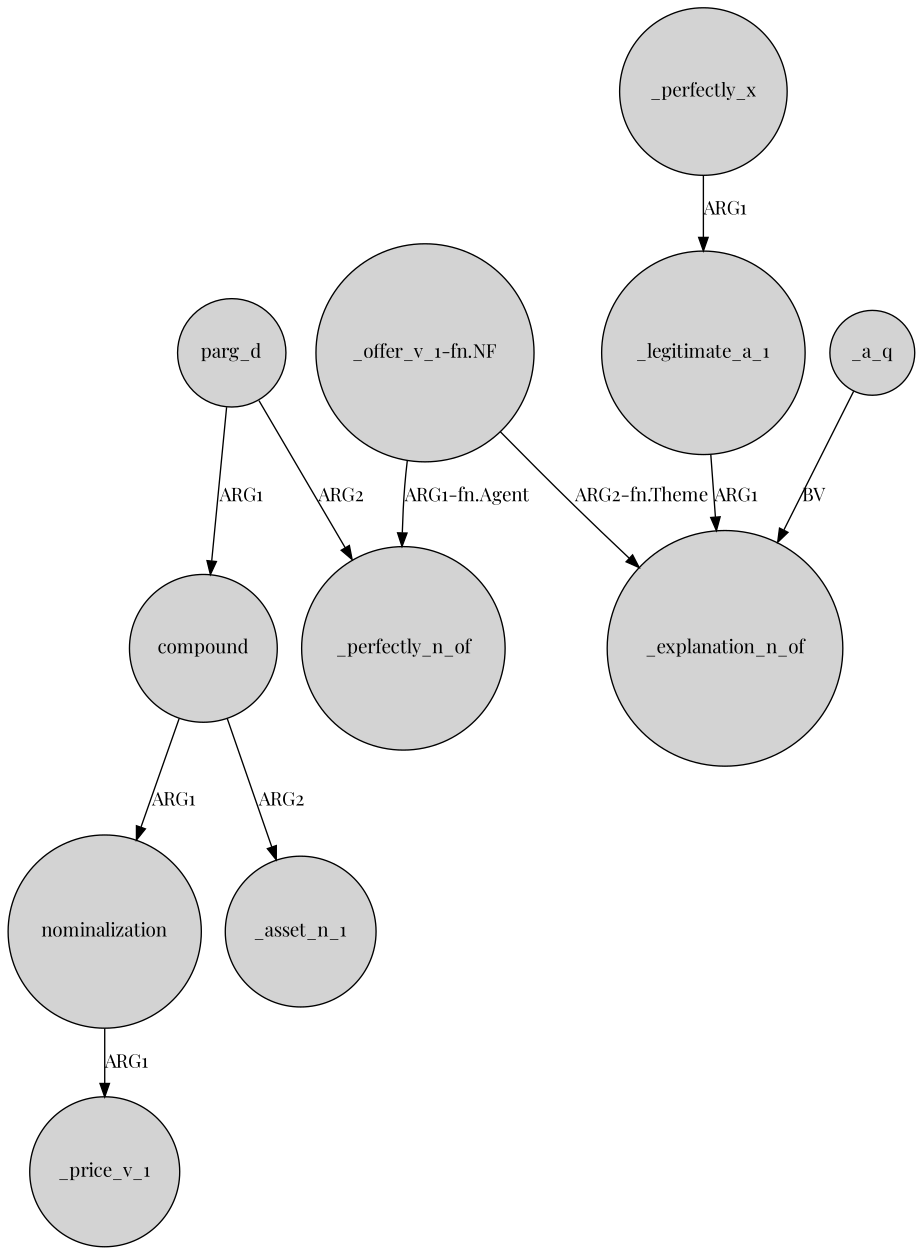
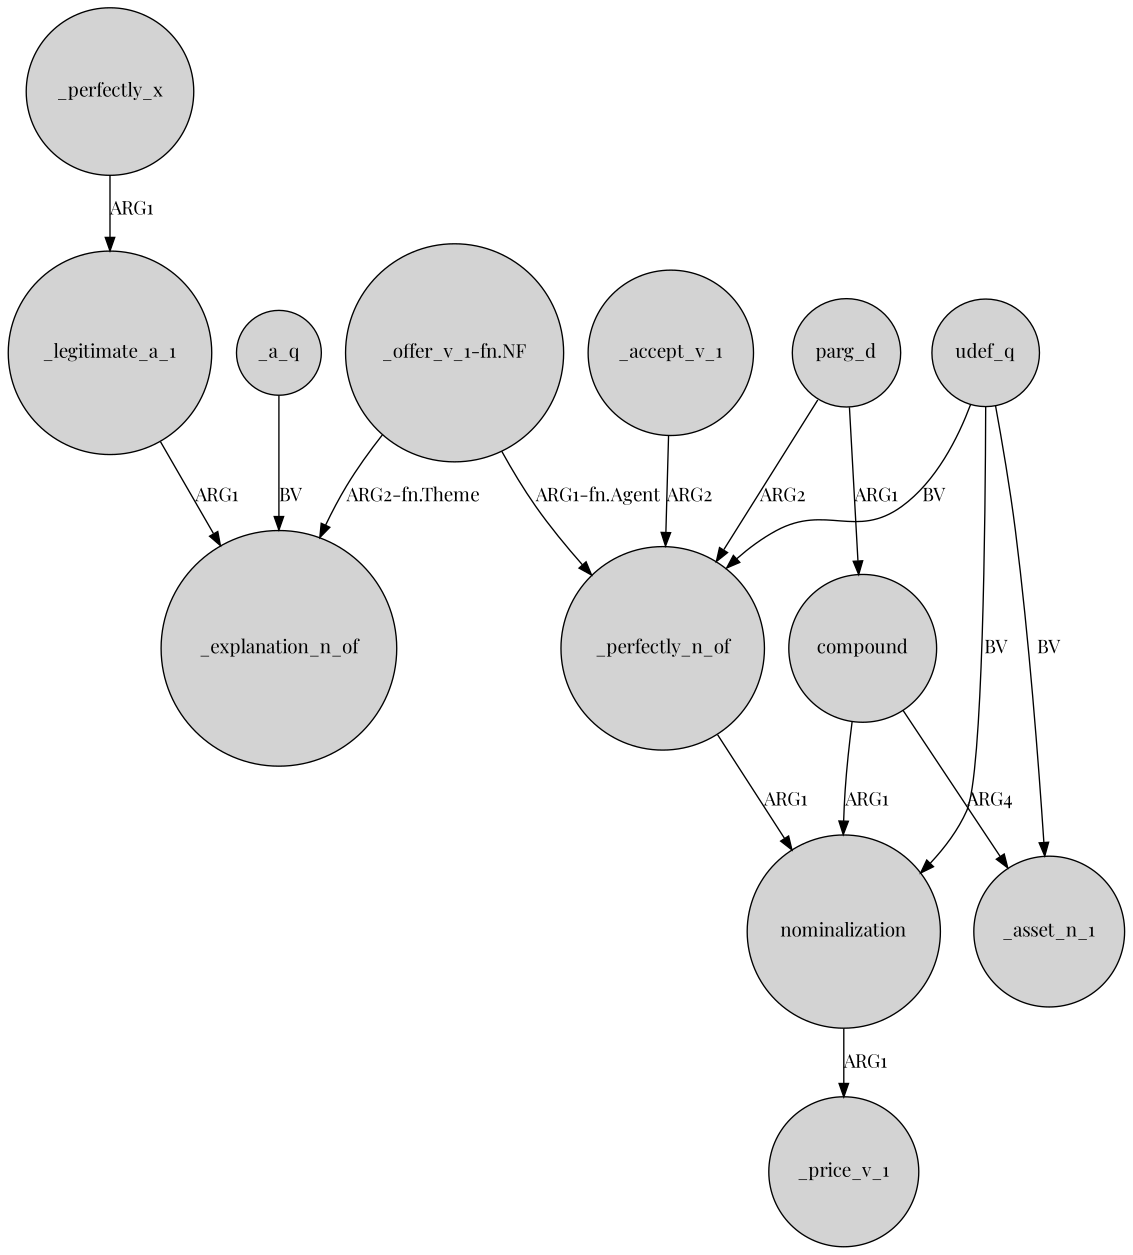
none -> (671, 353)
none -> (986, 353)
none -> (751, 786)
(282, 801) -> (990, 801)
